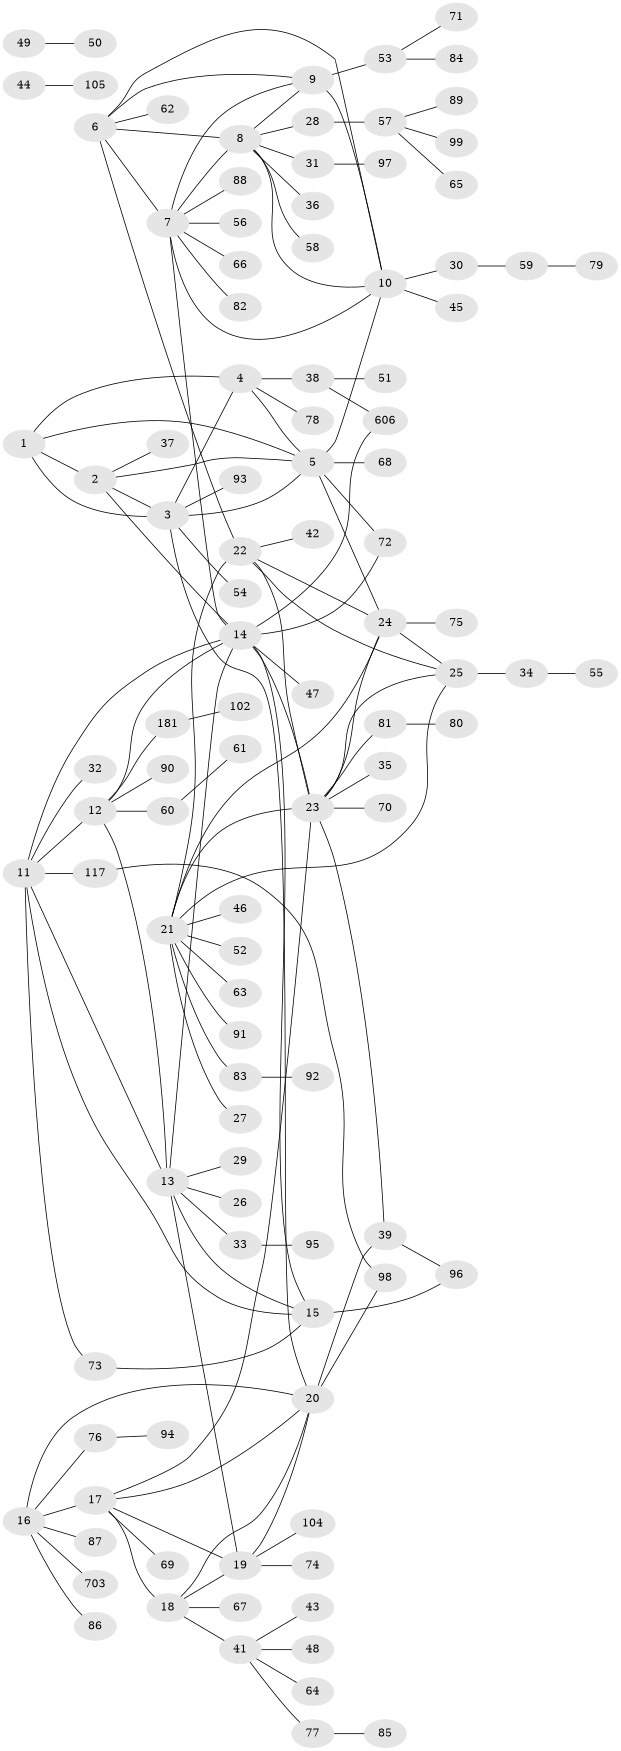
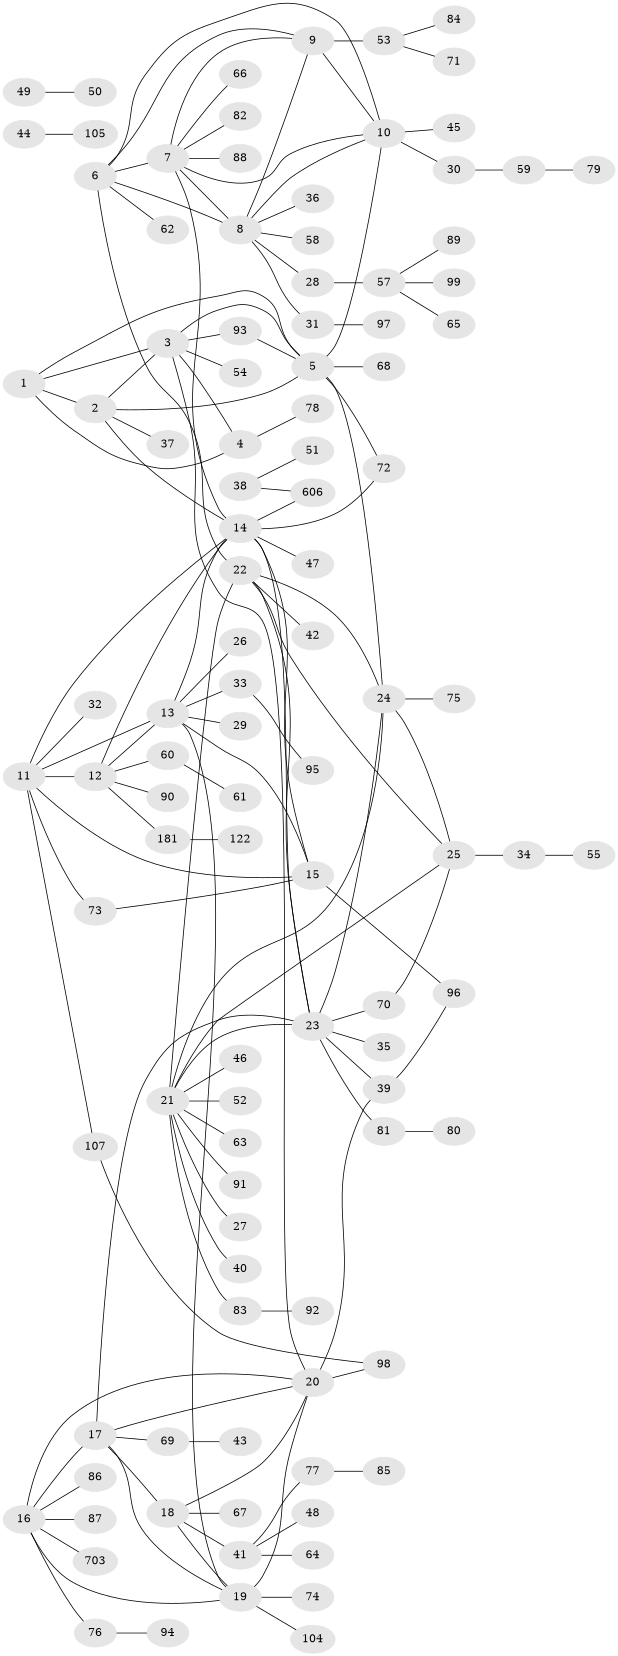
(240, 223) -> none
(277, 379) -> none
(275, 422) -> (277, 349)
(361, 705) -> (427, 933)
(240, 707) -> (240, 840)
(95, 873) -> (95, 1147)
none -> (240, 1269)
none -> (112, 1597)
(277, 1629) -> (204, 1442)
